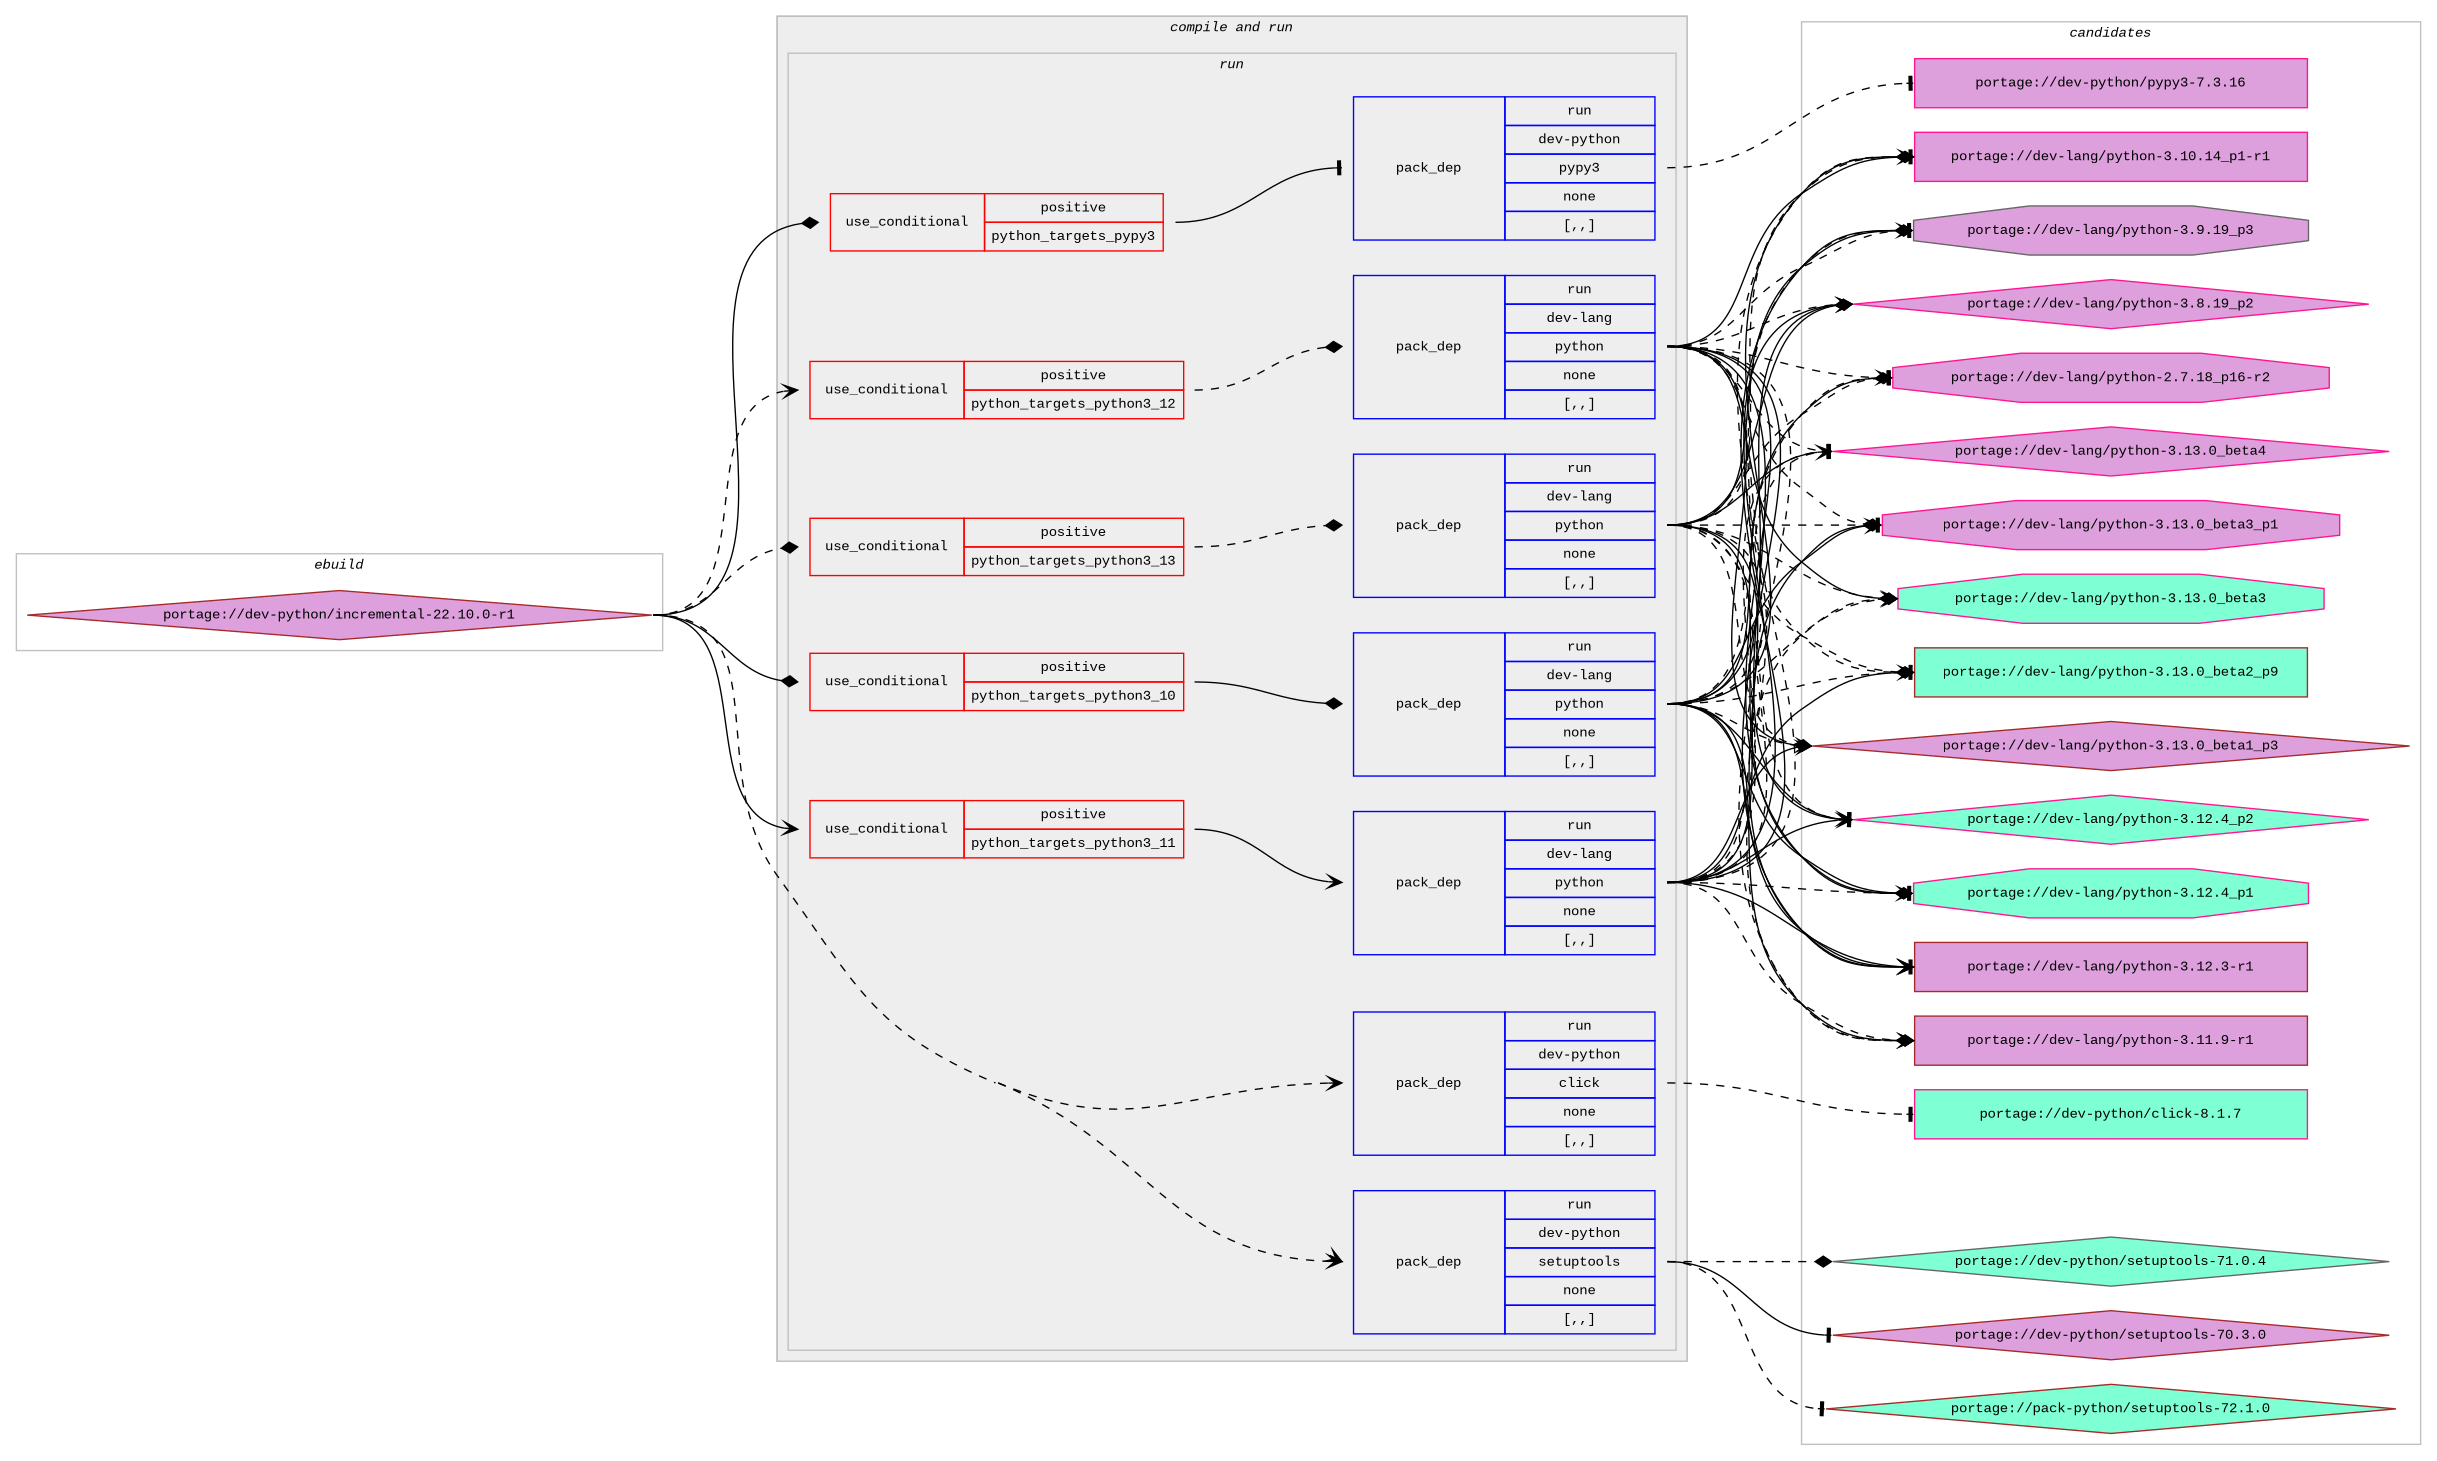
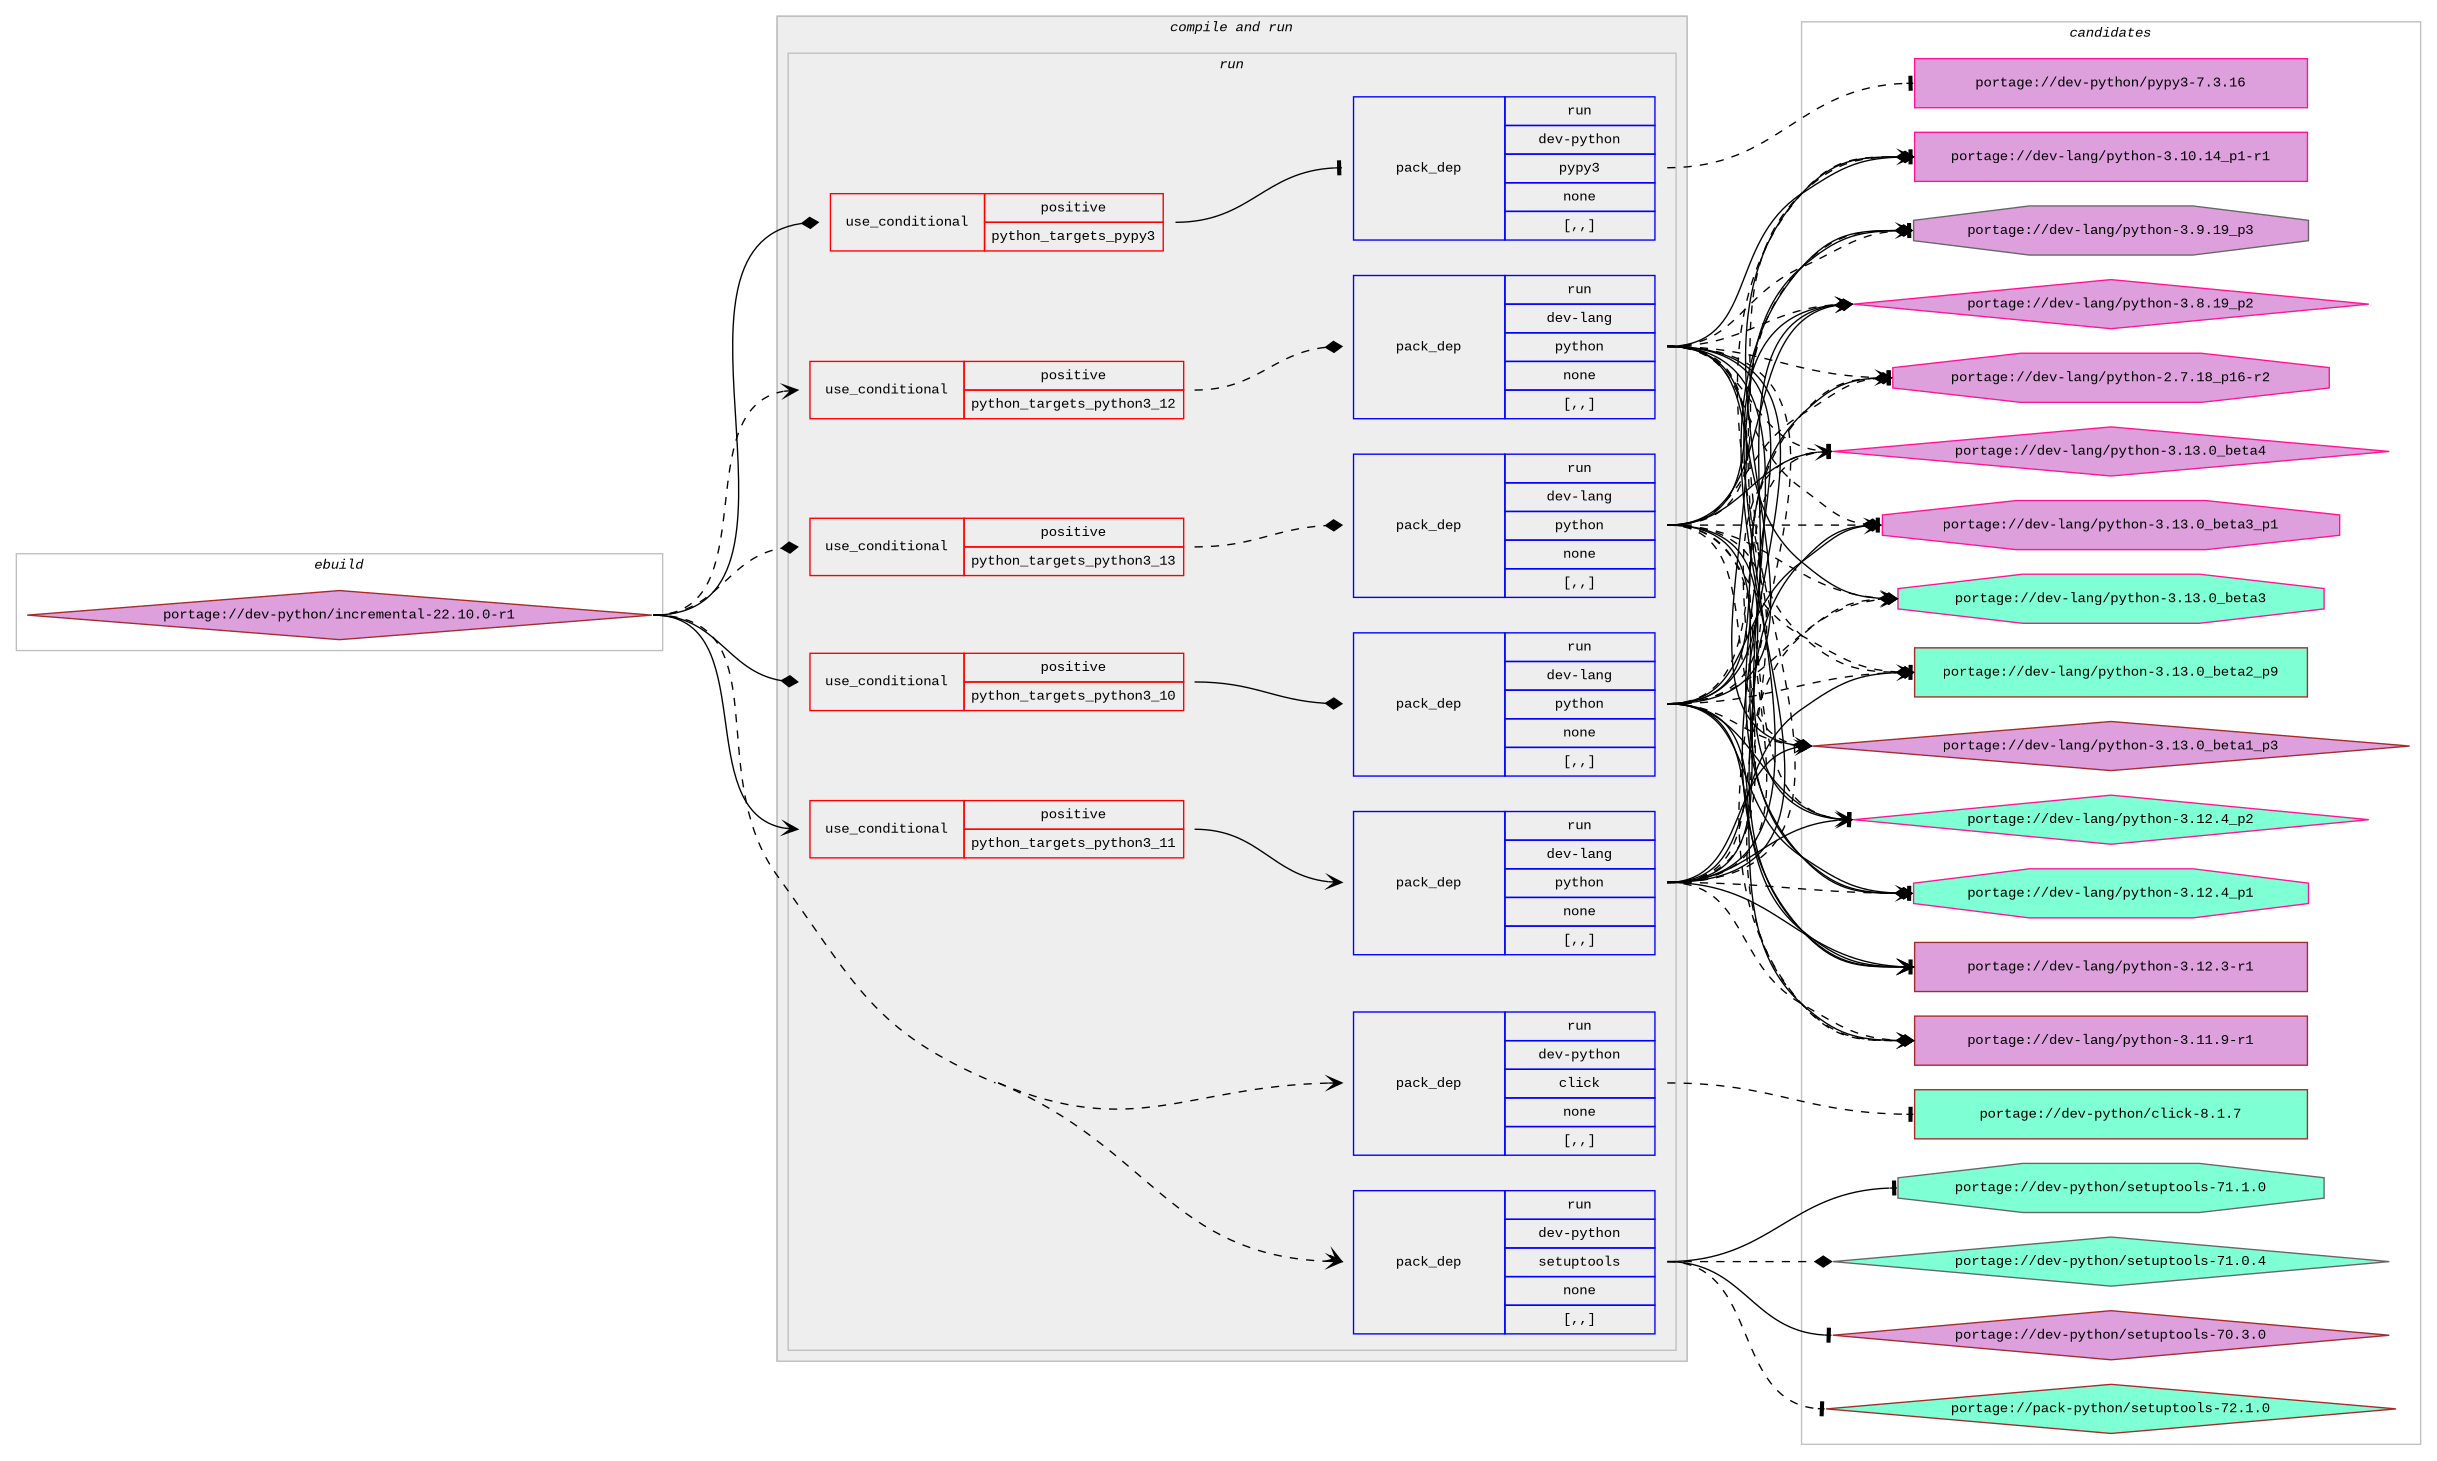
(2111, 1114) -> (2111, 1114)
none -> (2111, 1188)
